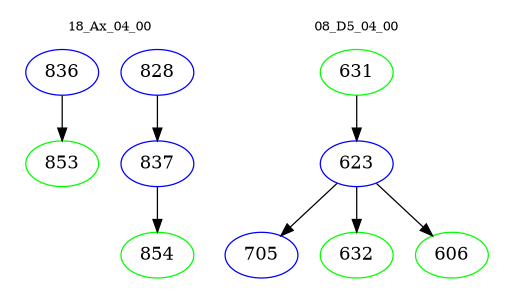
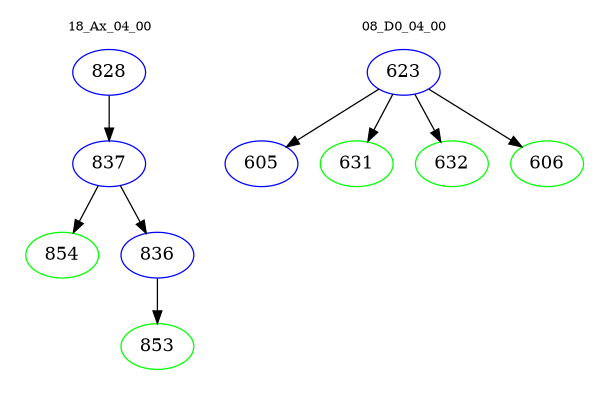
(357, 27) -> (404, 27)
(357, 112) -> (383, 112)
none -> (130, 204)
(262, 255) -> (262, 164)
